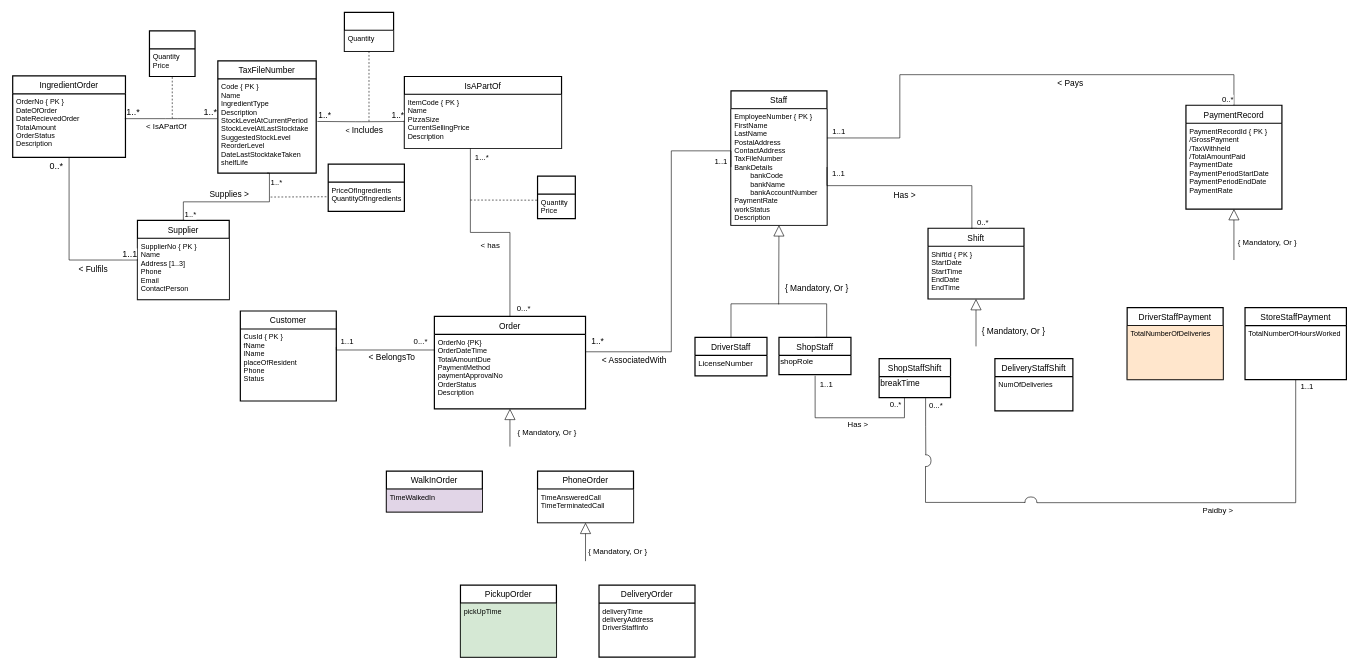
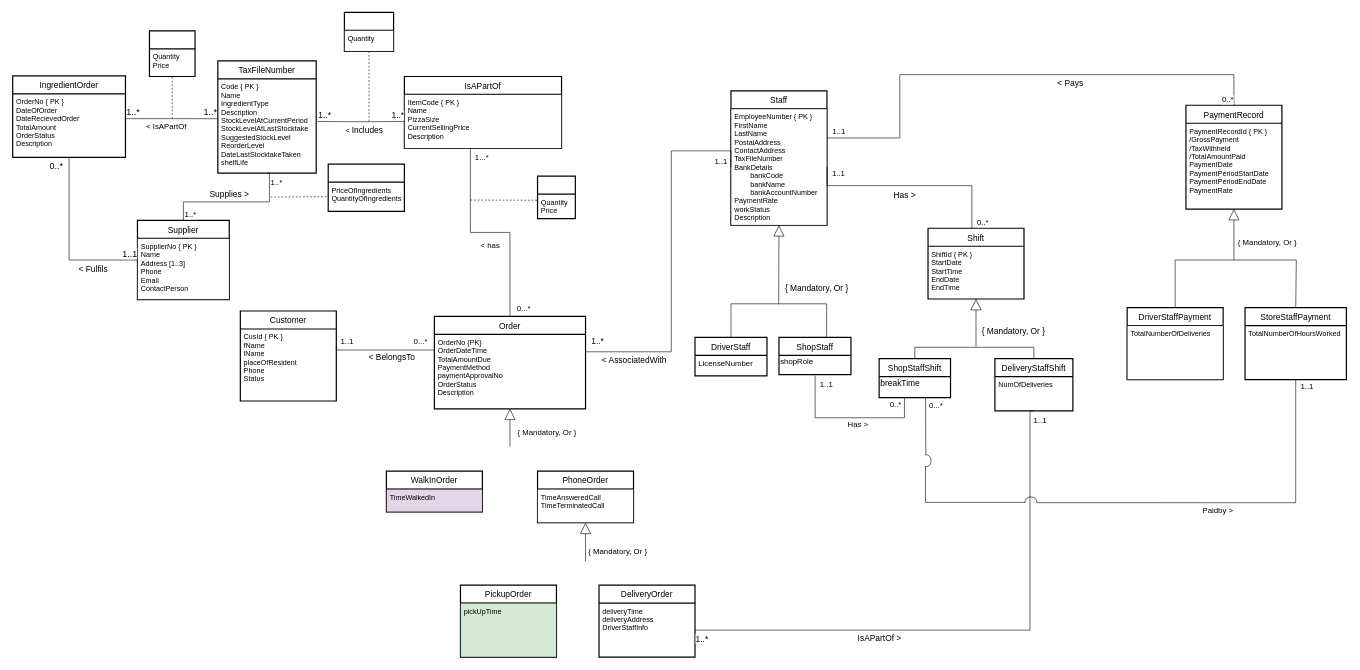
none -> (1235, 260)
none -> (975, 347)
(1175, 353) -> (1175, 353)
none -> (971, 630)
